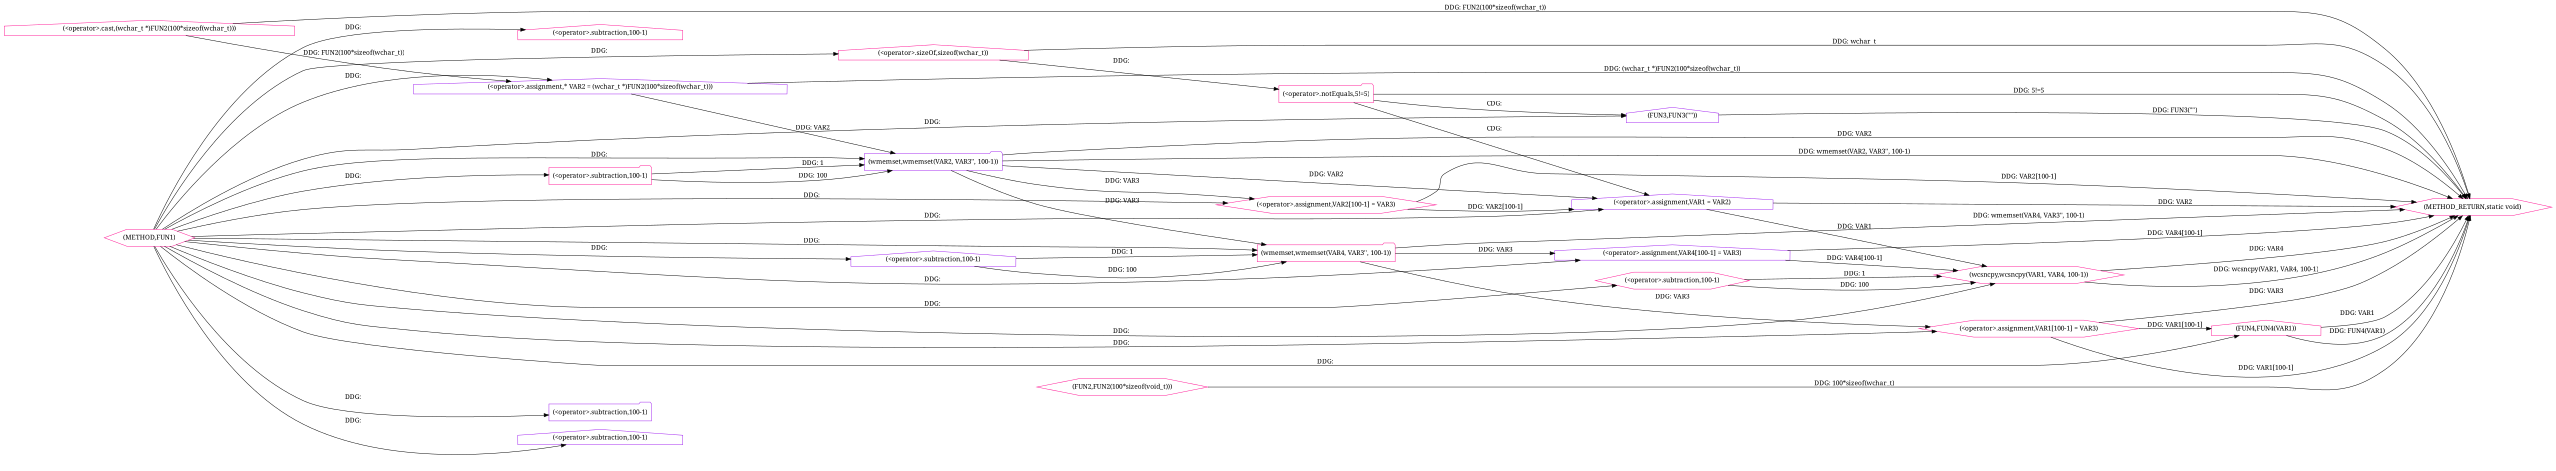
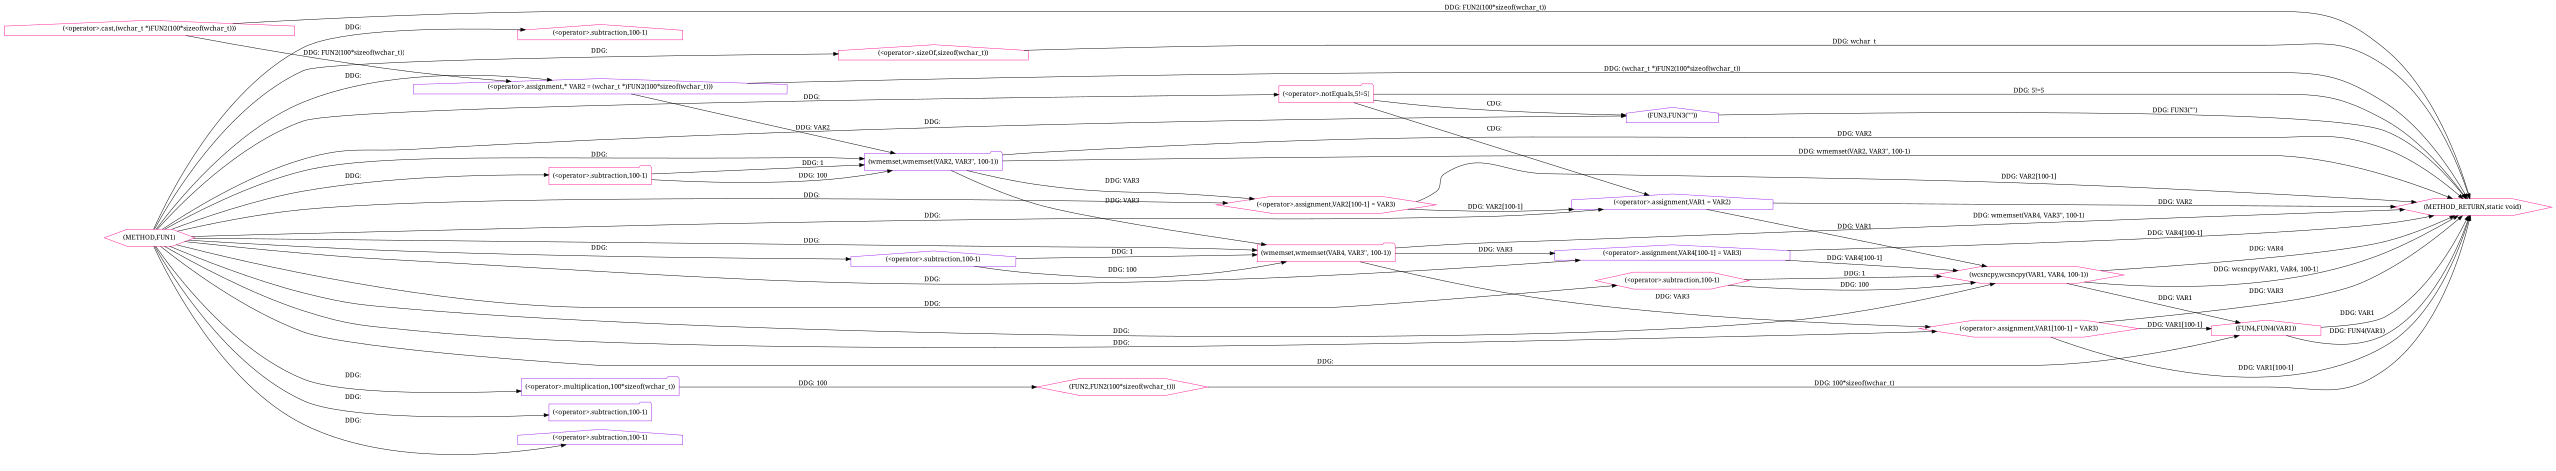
(1116, 72) -> (697, 103)
(1297, 182) -> none
none -> (2151, 303)
none -> (600, 387)
(1122, 387) -> (1122, 387)
